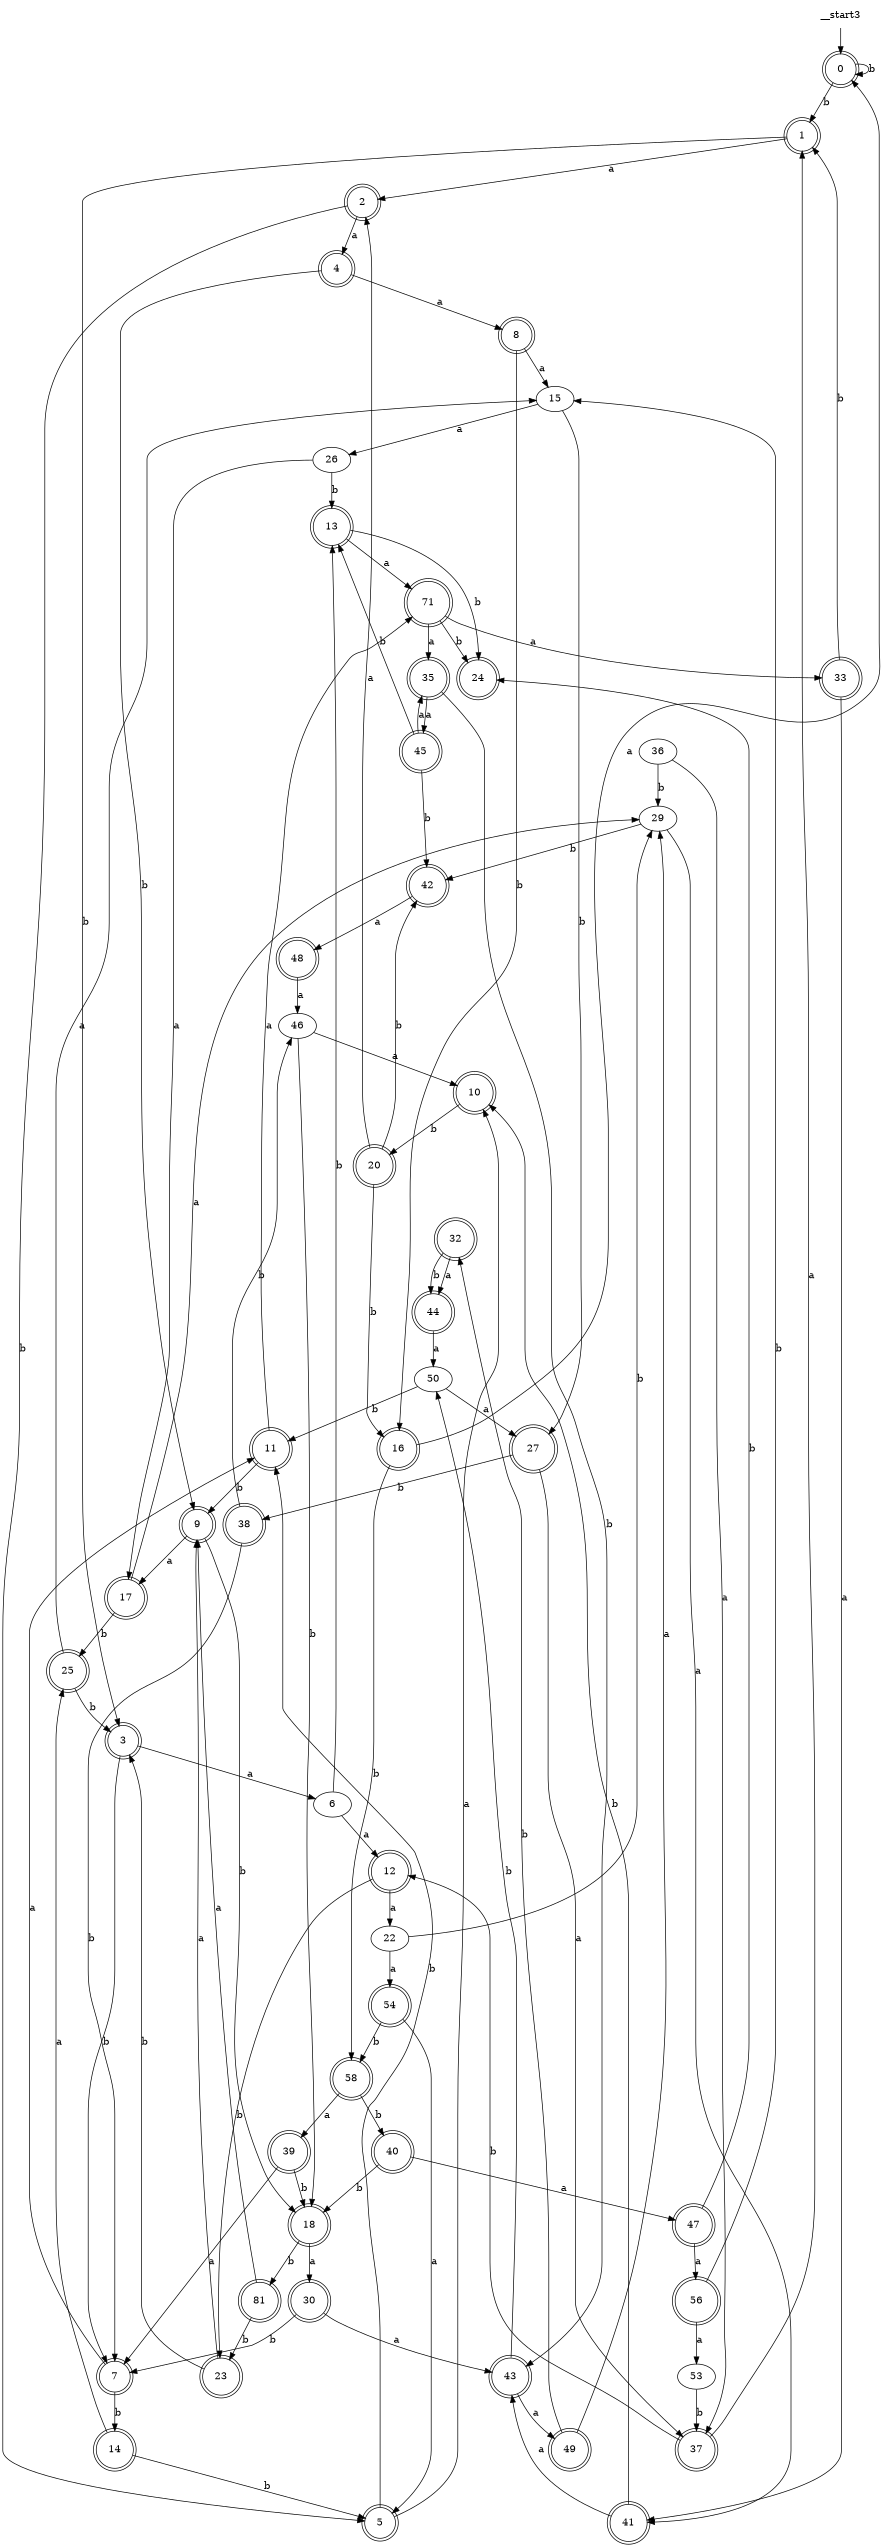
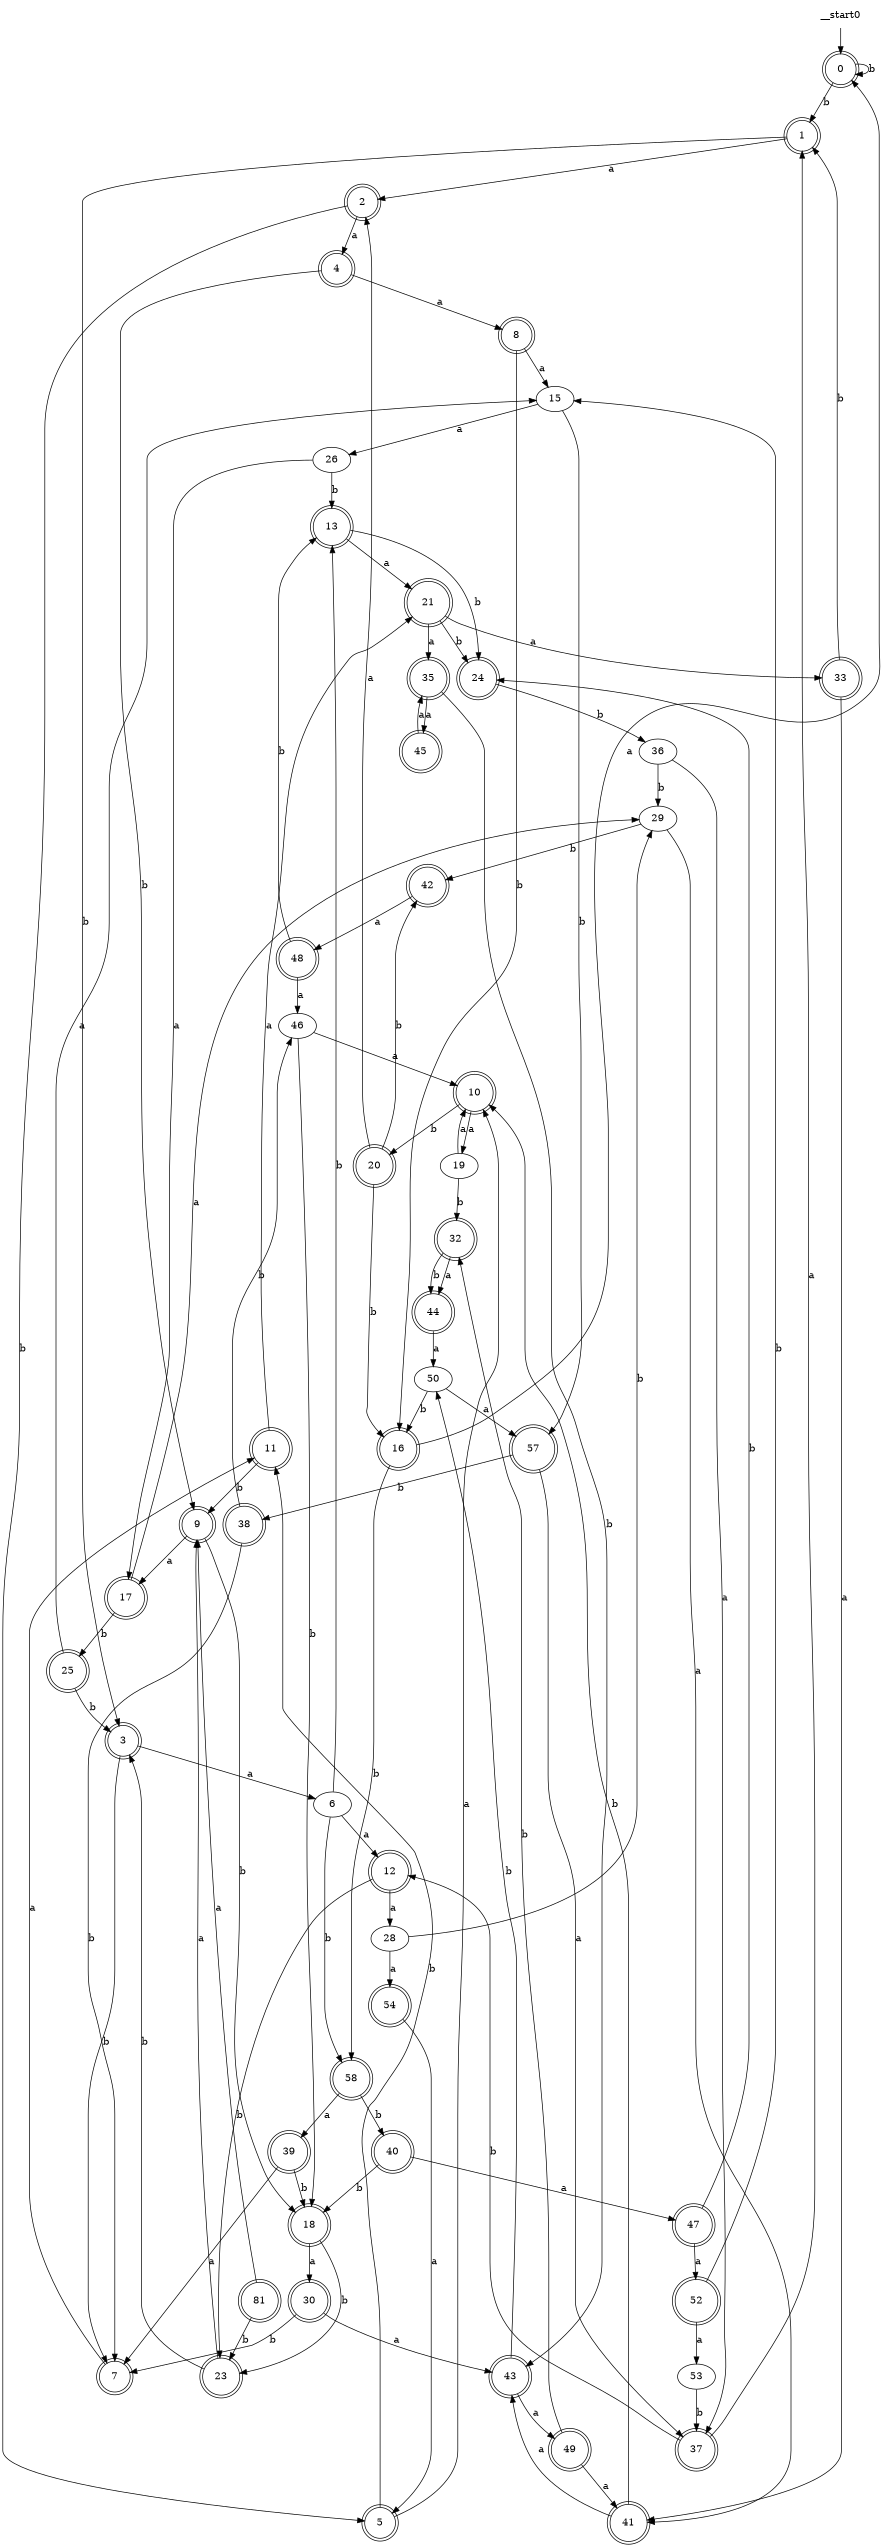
(841, 15) -> (841, 15)
(428, 603) -> (428, 603)
(379, 647) -> (279, 737)
none -> (569, 708)
(424, 815) -> none
none -> (459, 1166)
(356, 1412) -> (419, 1409)
(533, 1449) -> (533, 1449)
(664, 1641) -> (597, 2484)
(390, 1939) -> (390, 1939)
(372, 2039) -> (325, 1938)
(287, 2260) -> (330, 2329)
(696, 2301) -> (696, 2301)
(115, 2450) -> none
